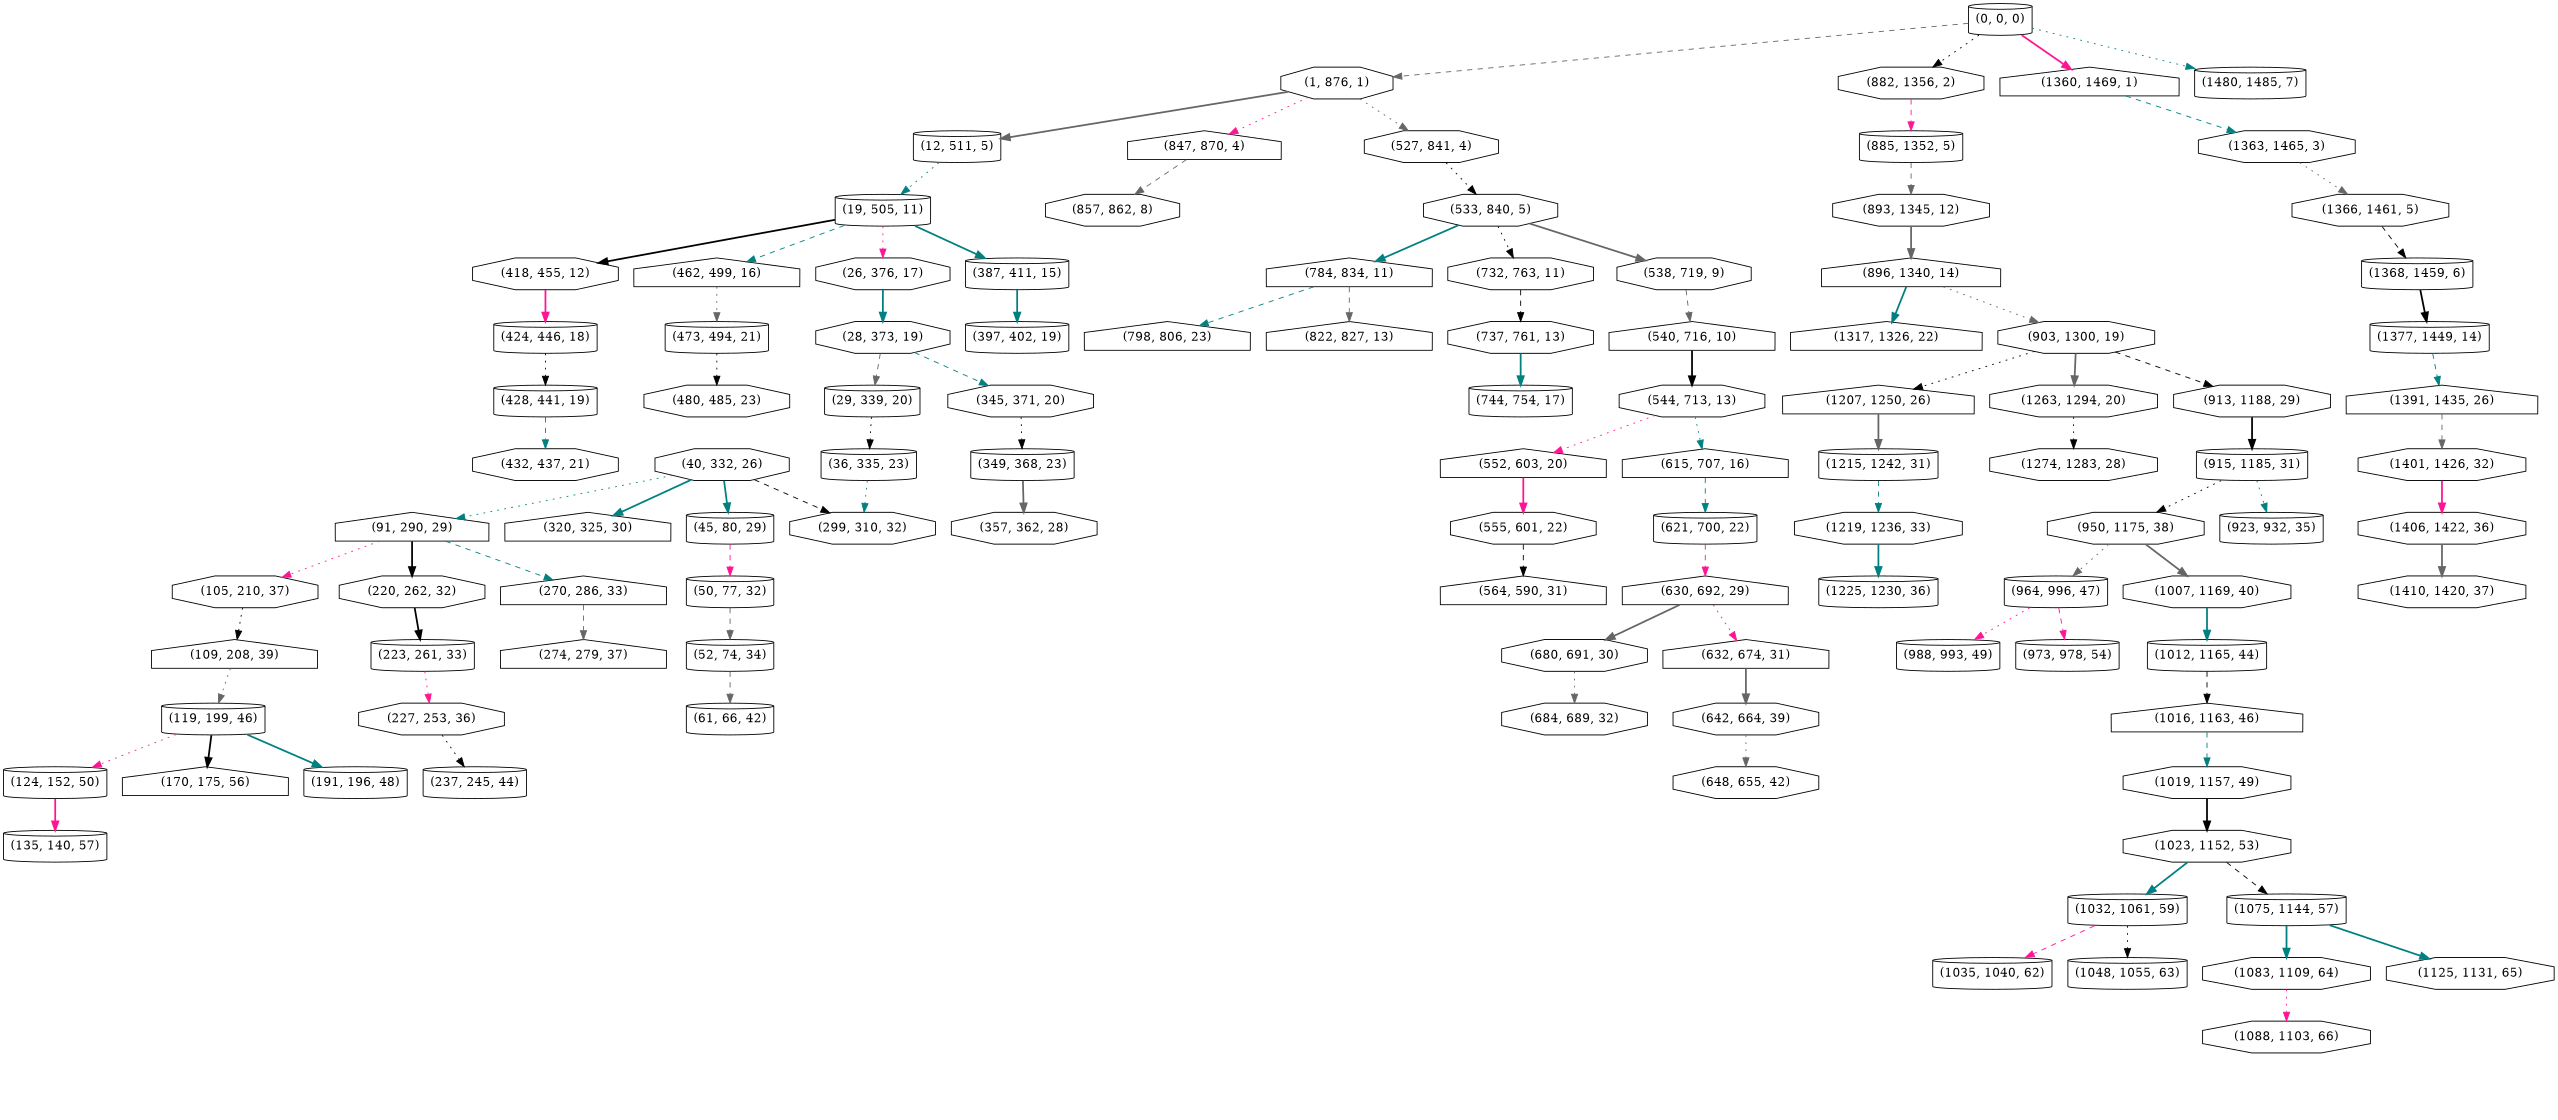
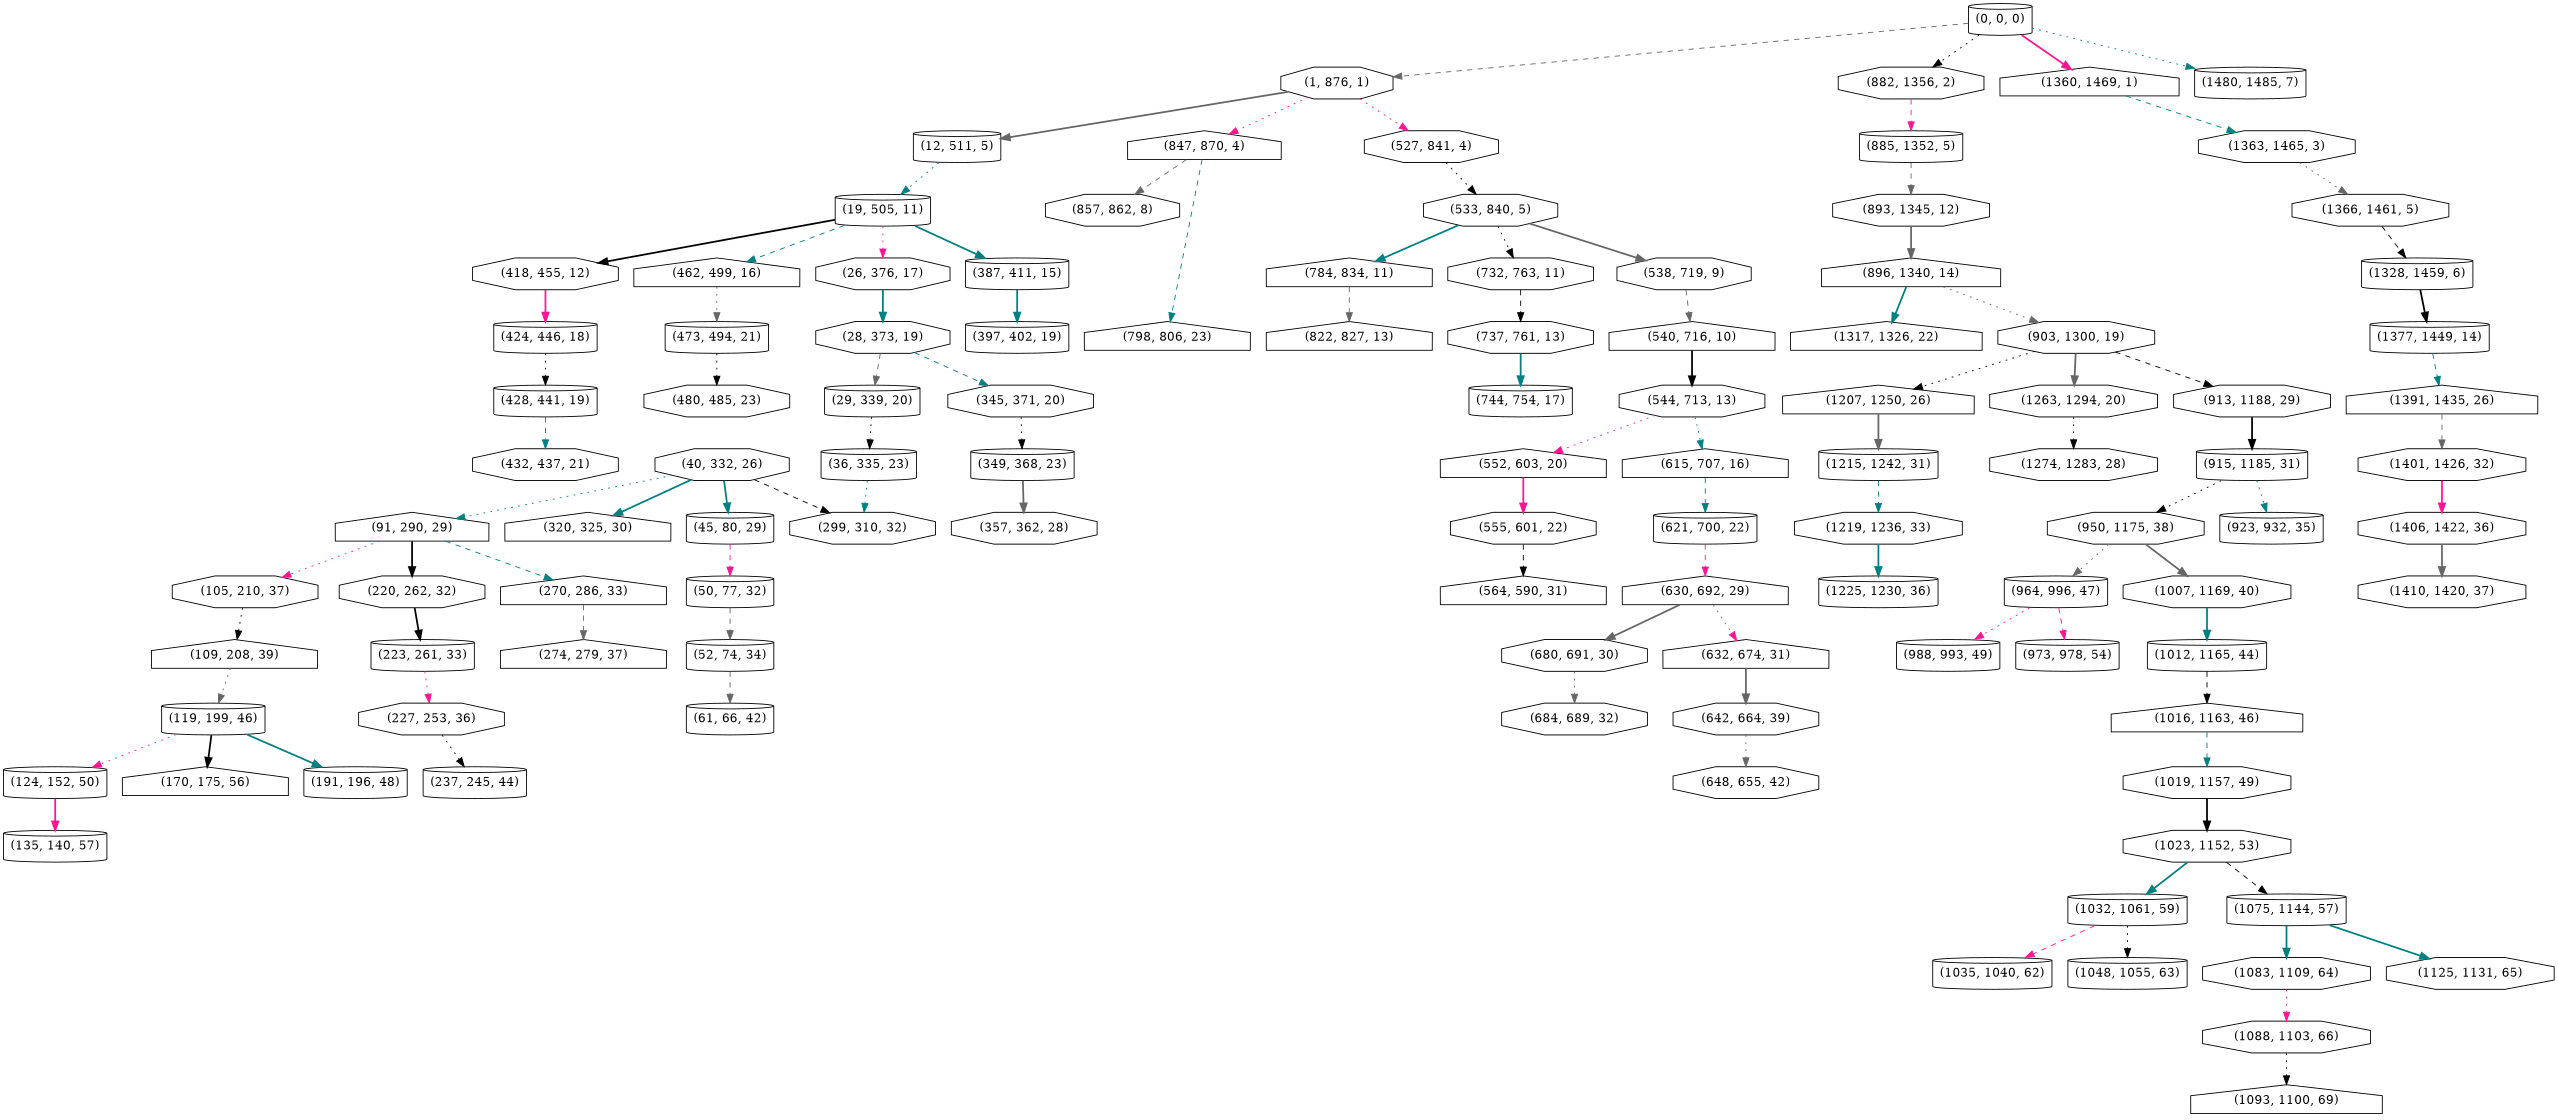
(1380, 112) -> (1380, 112)
(2417, 274) -> (2417, 274)
(1261, 305) -> (1187, 236)
none -> (2287, 1101)
